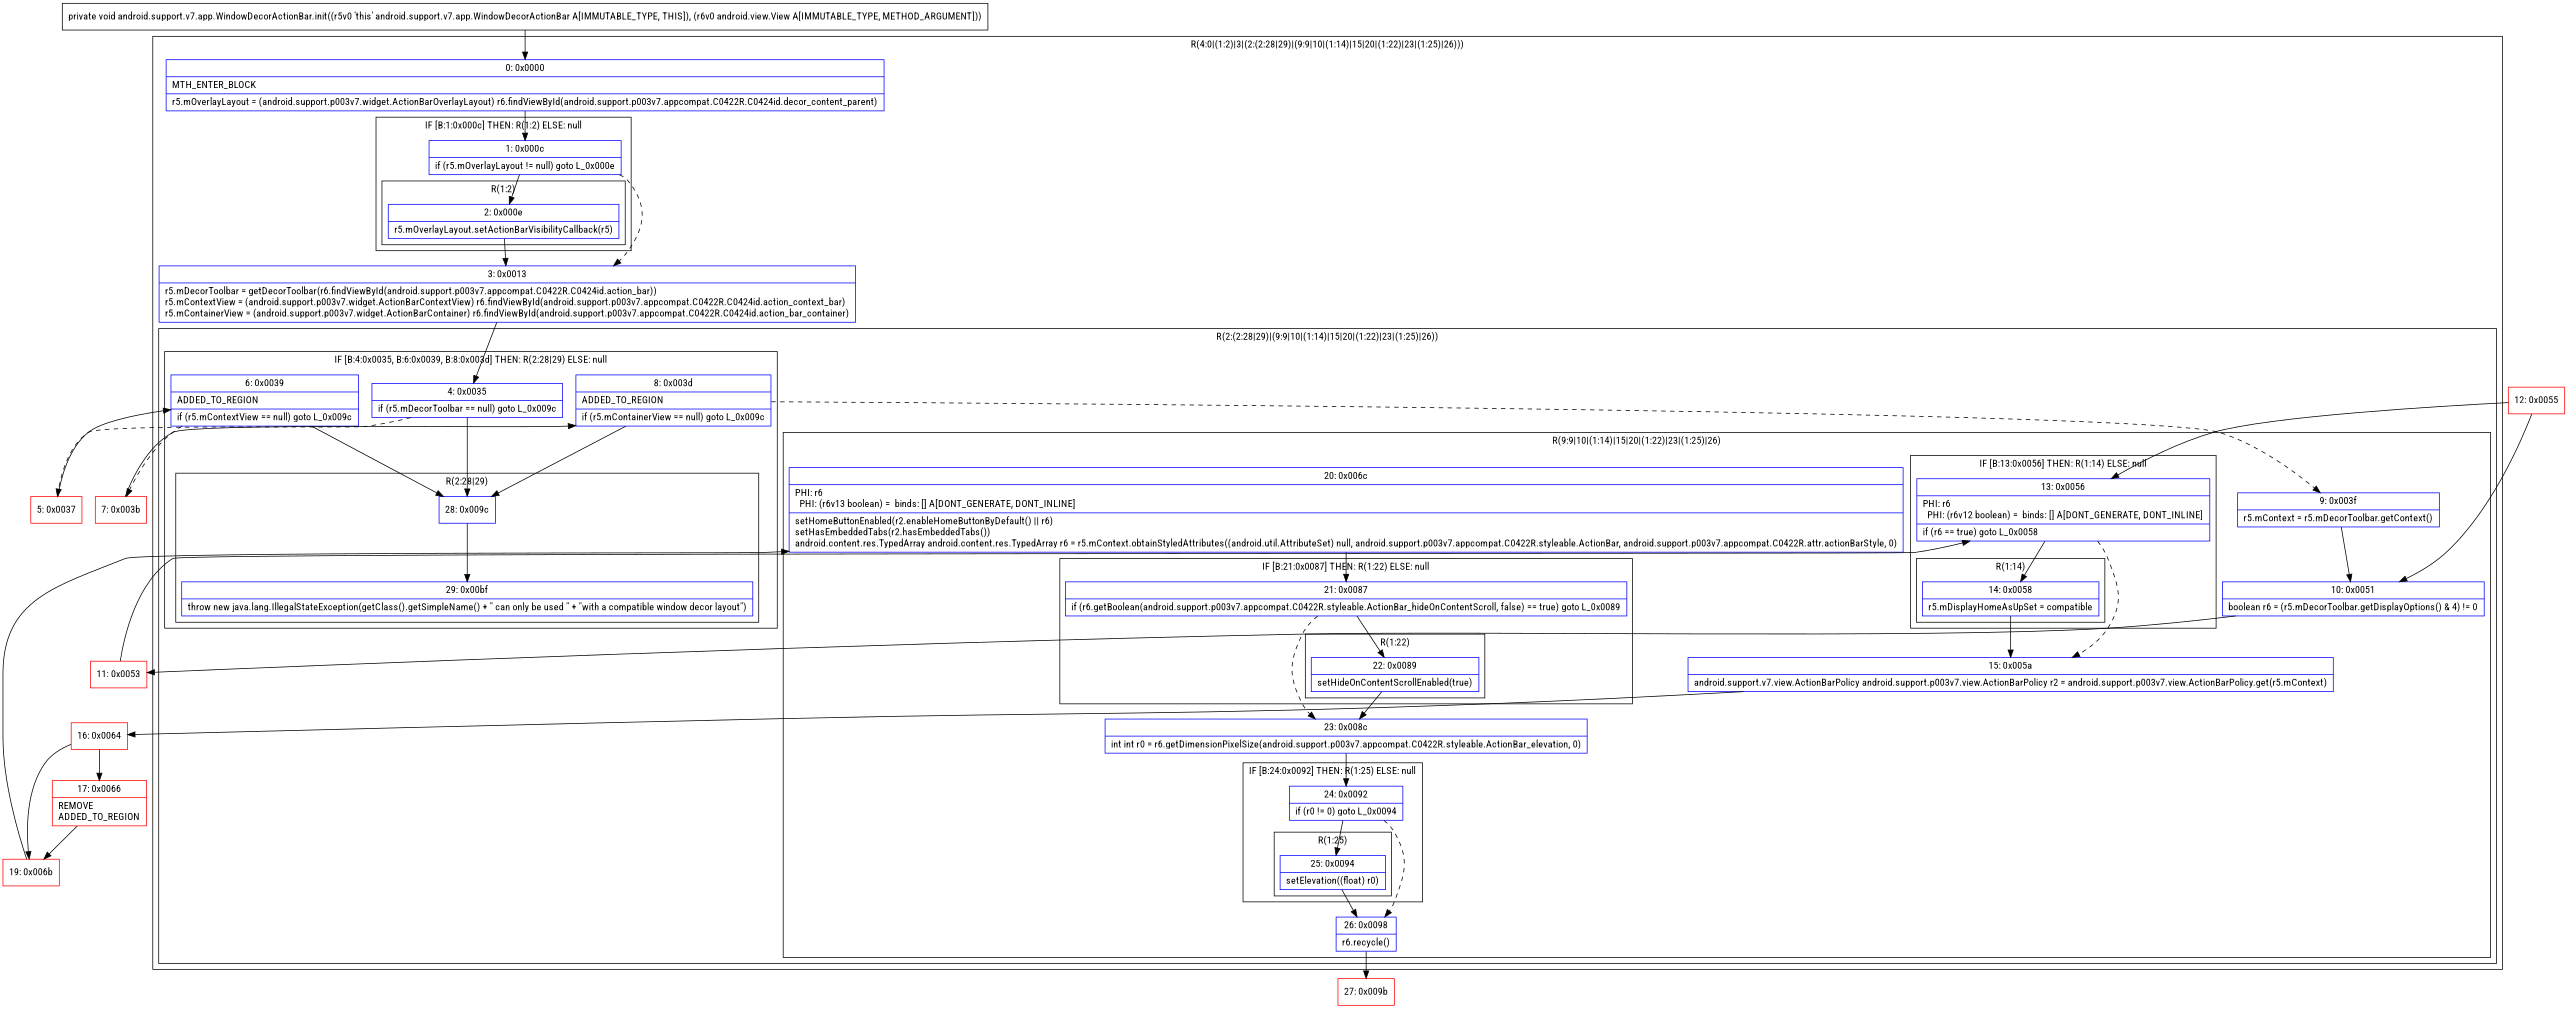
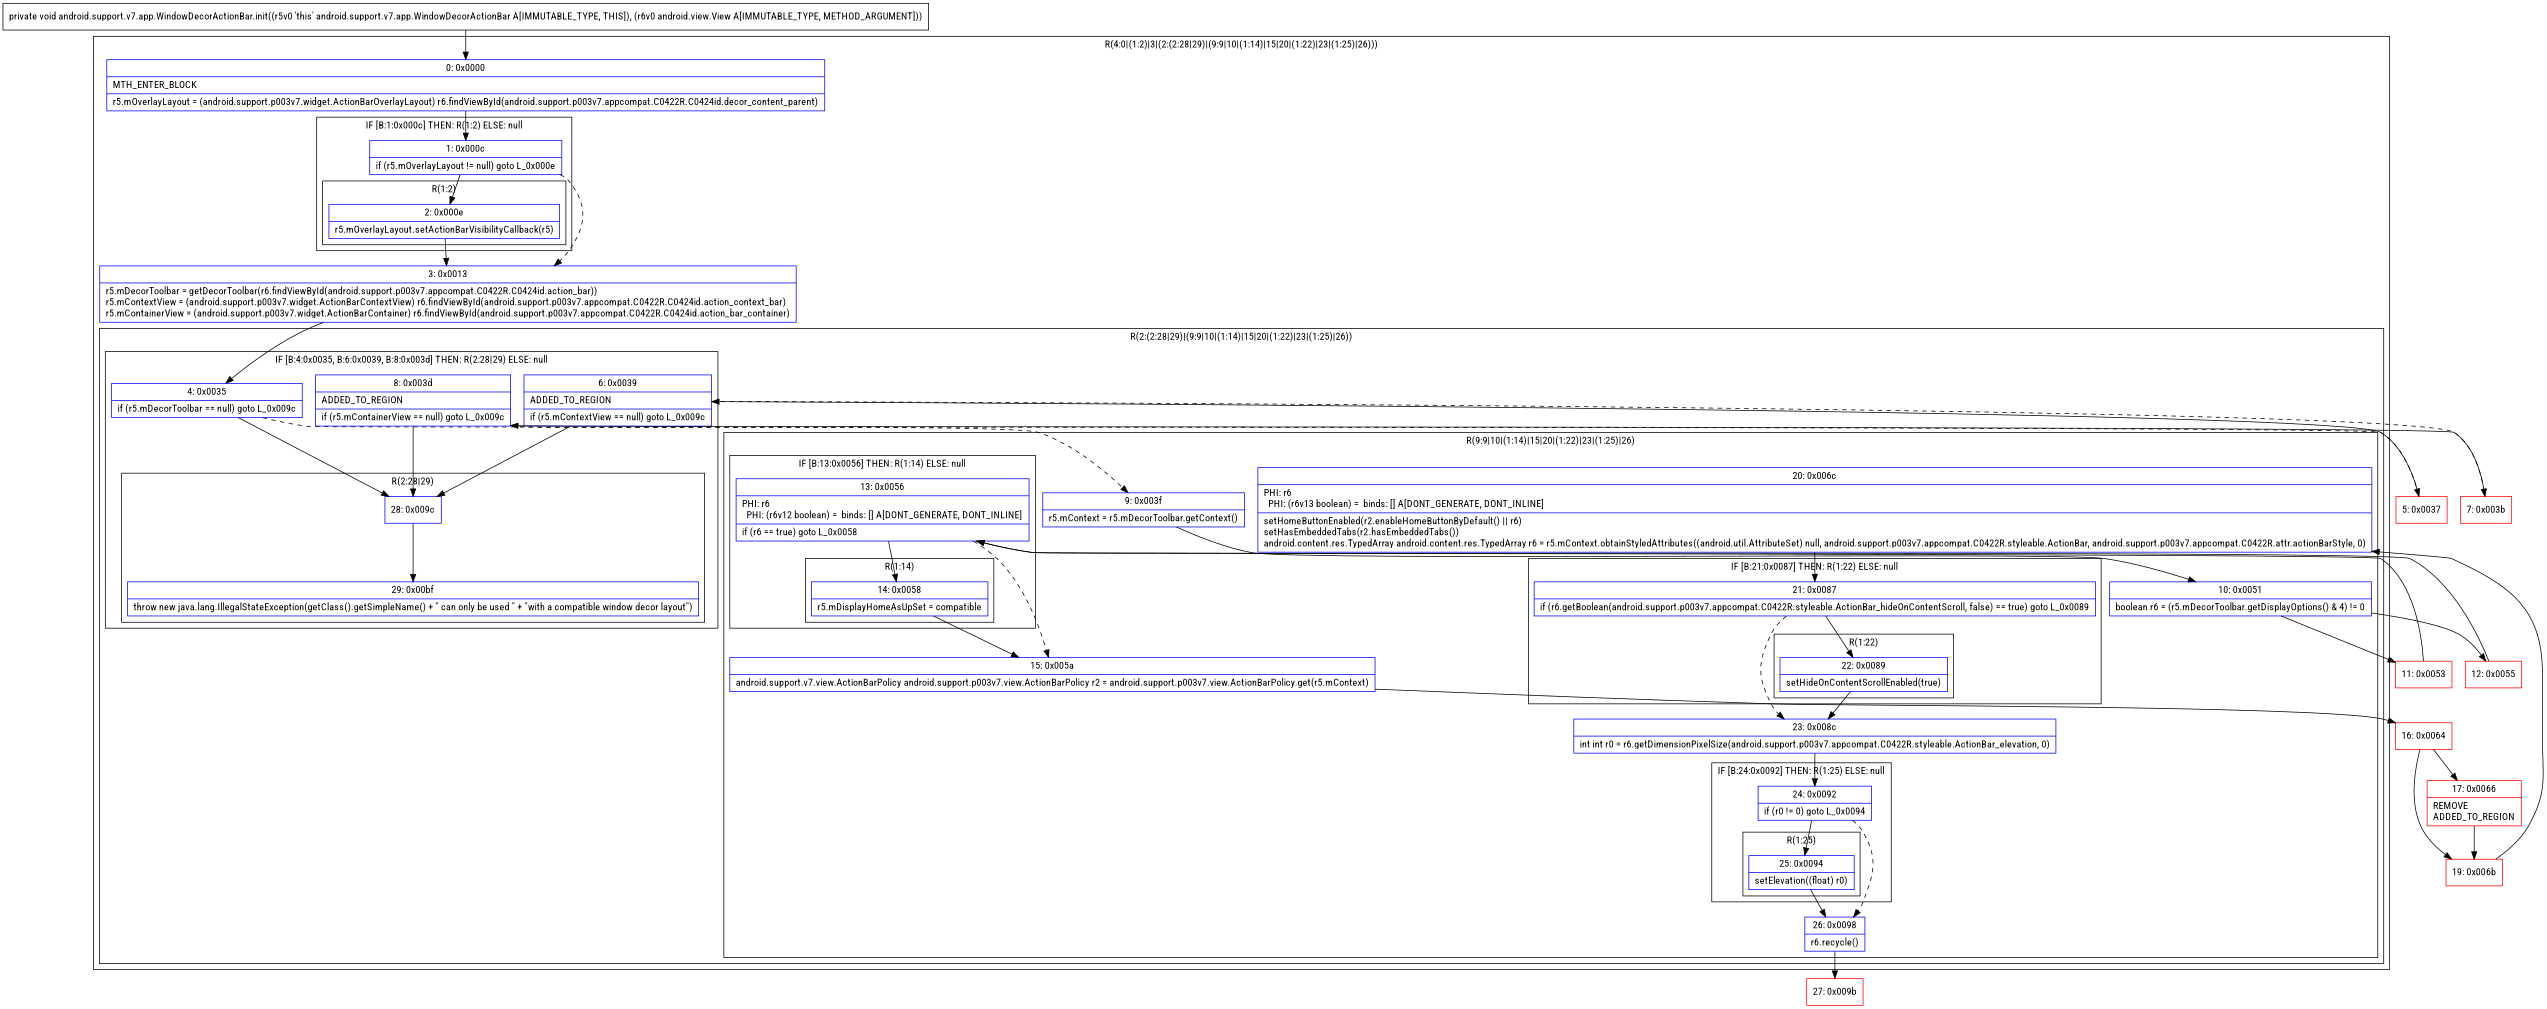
(2483, 508) -> (2431, 624)
